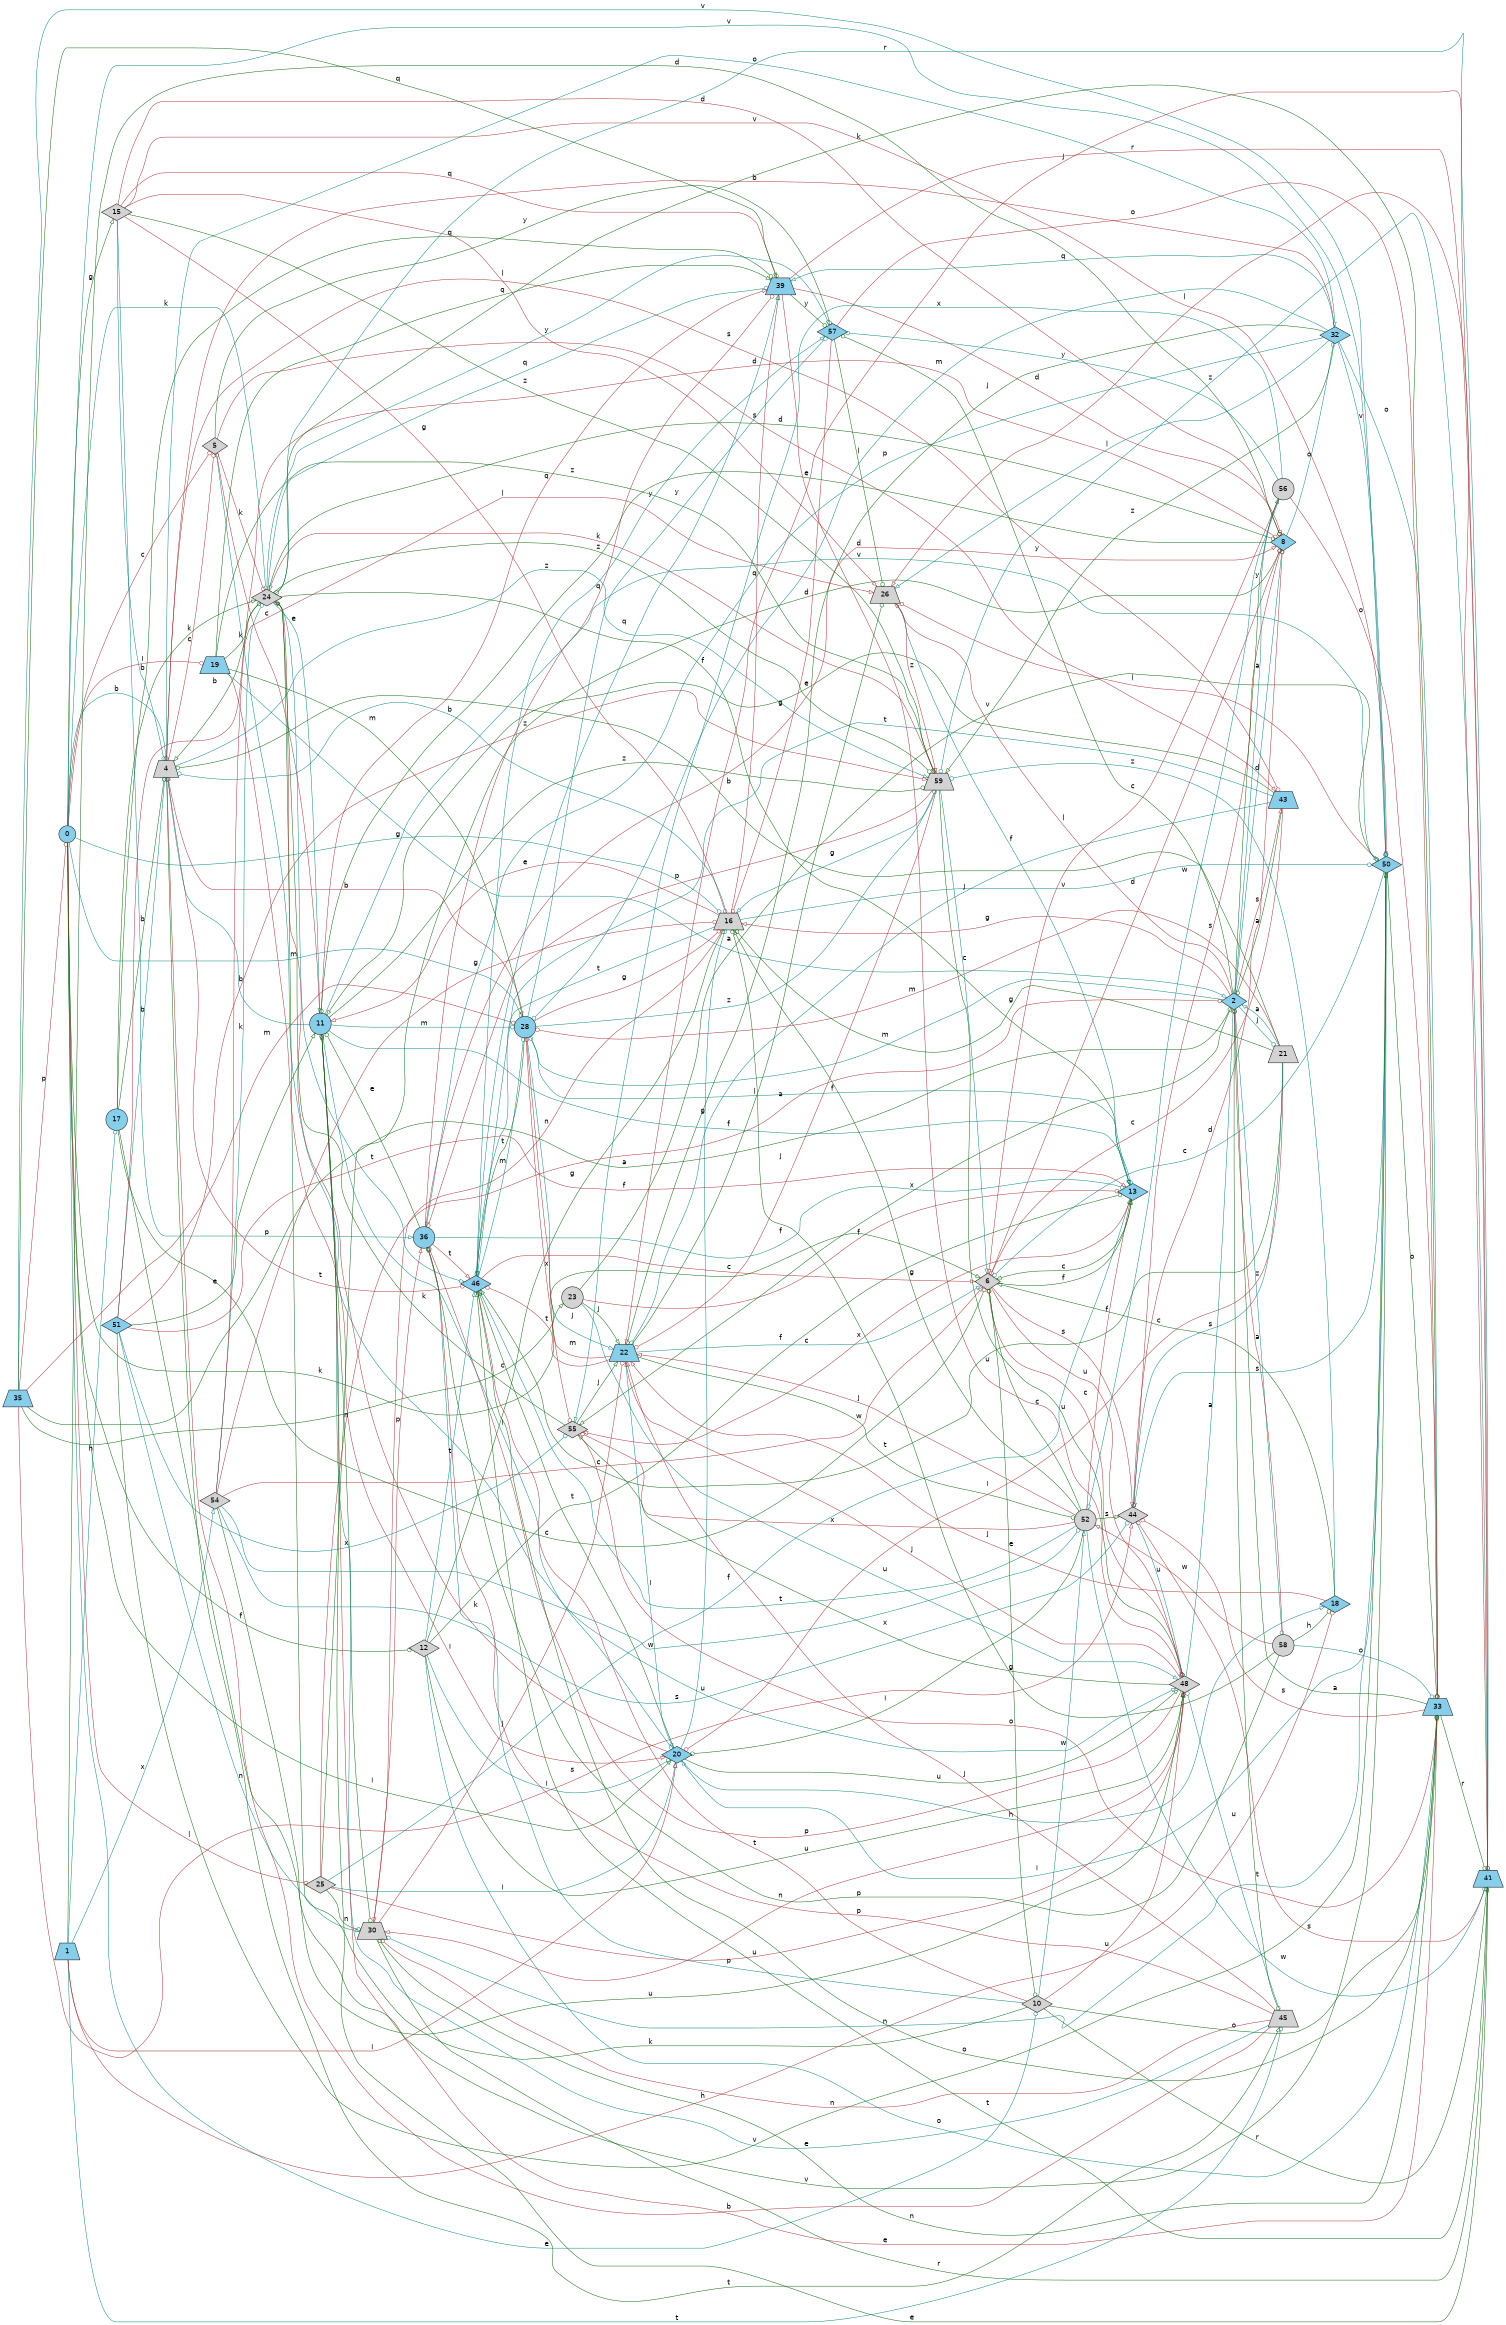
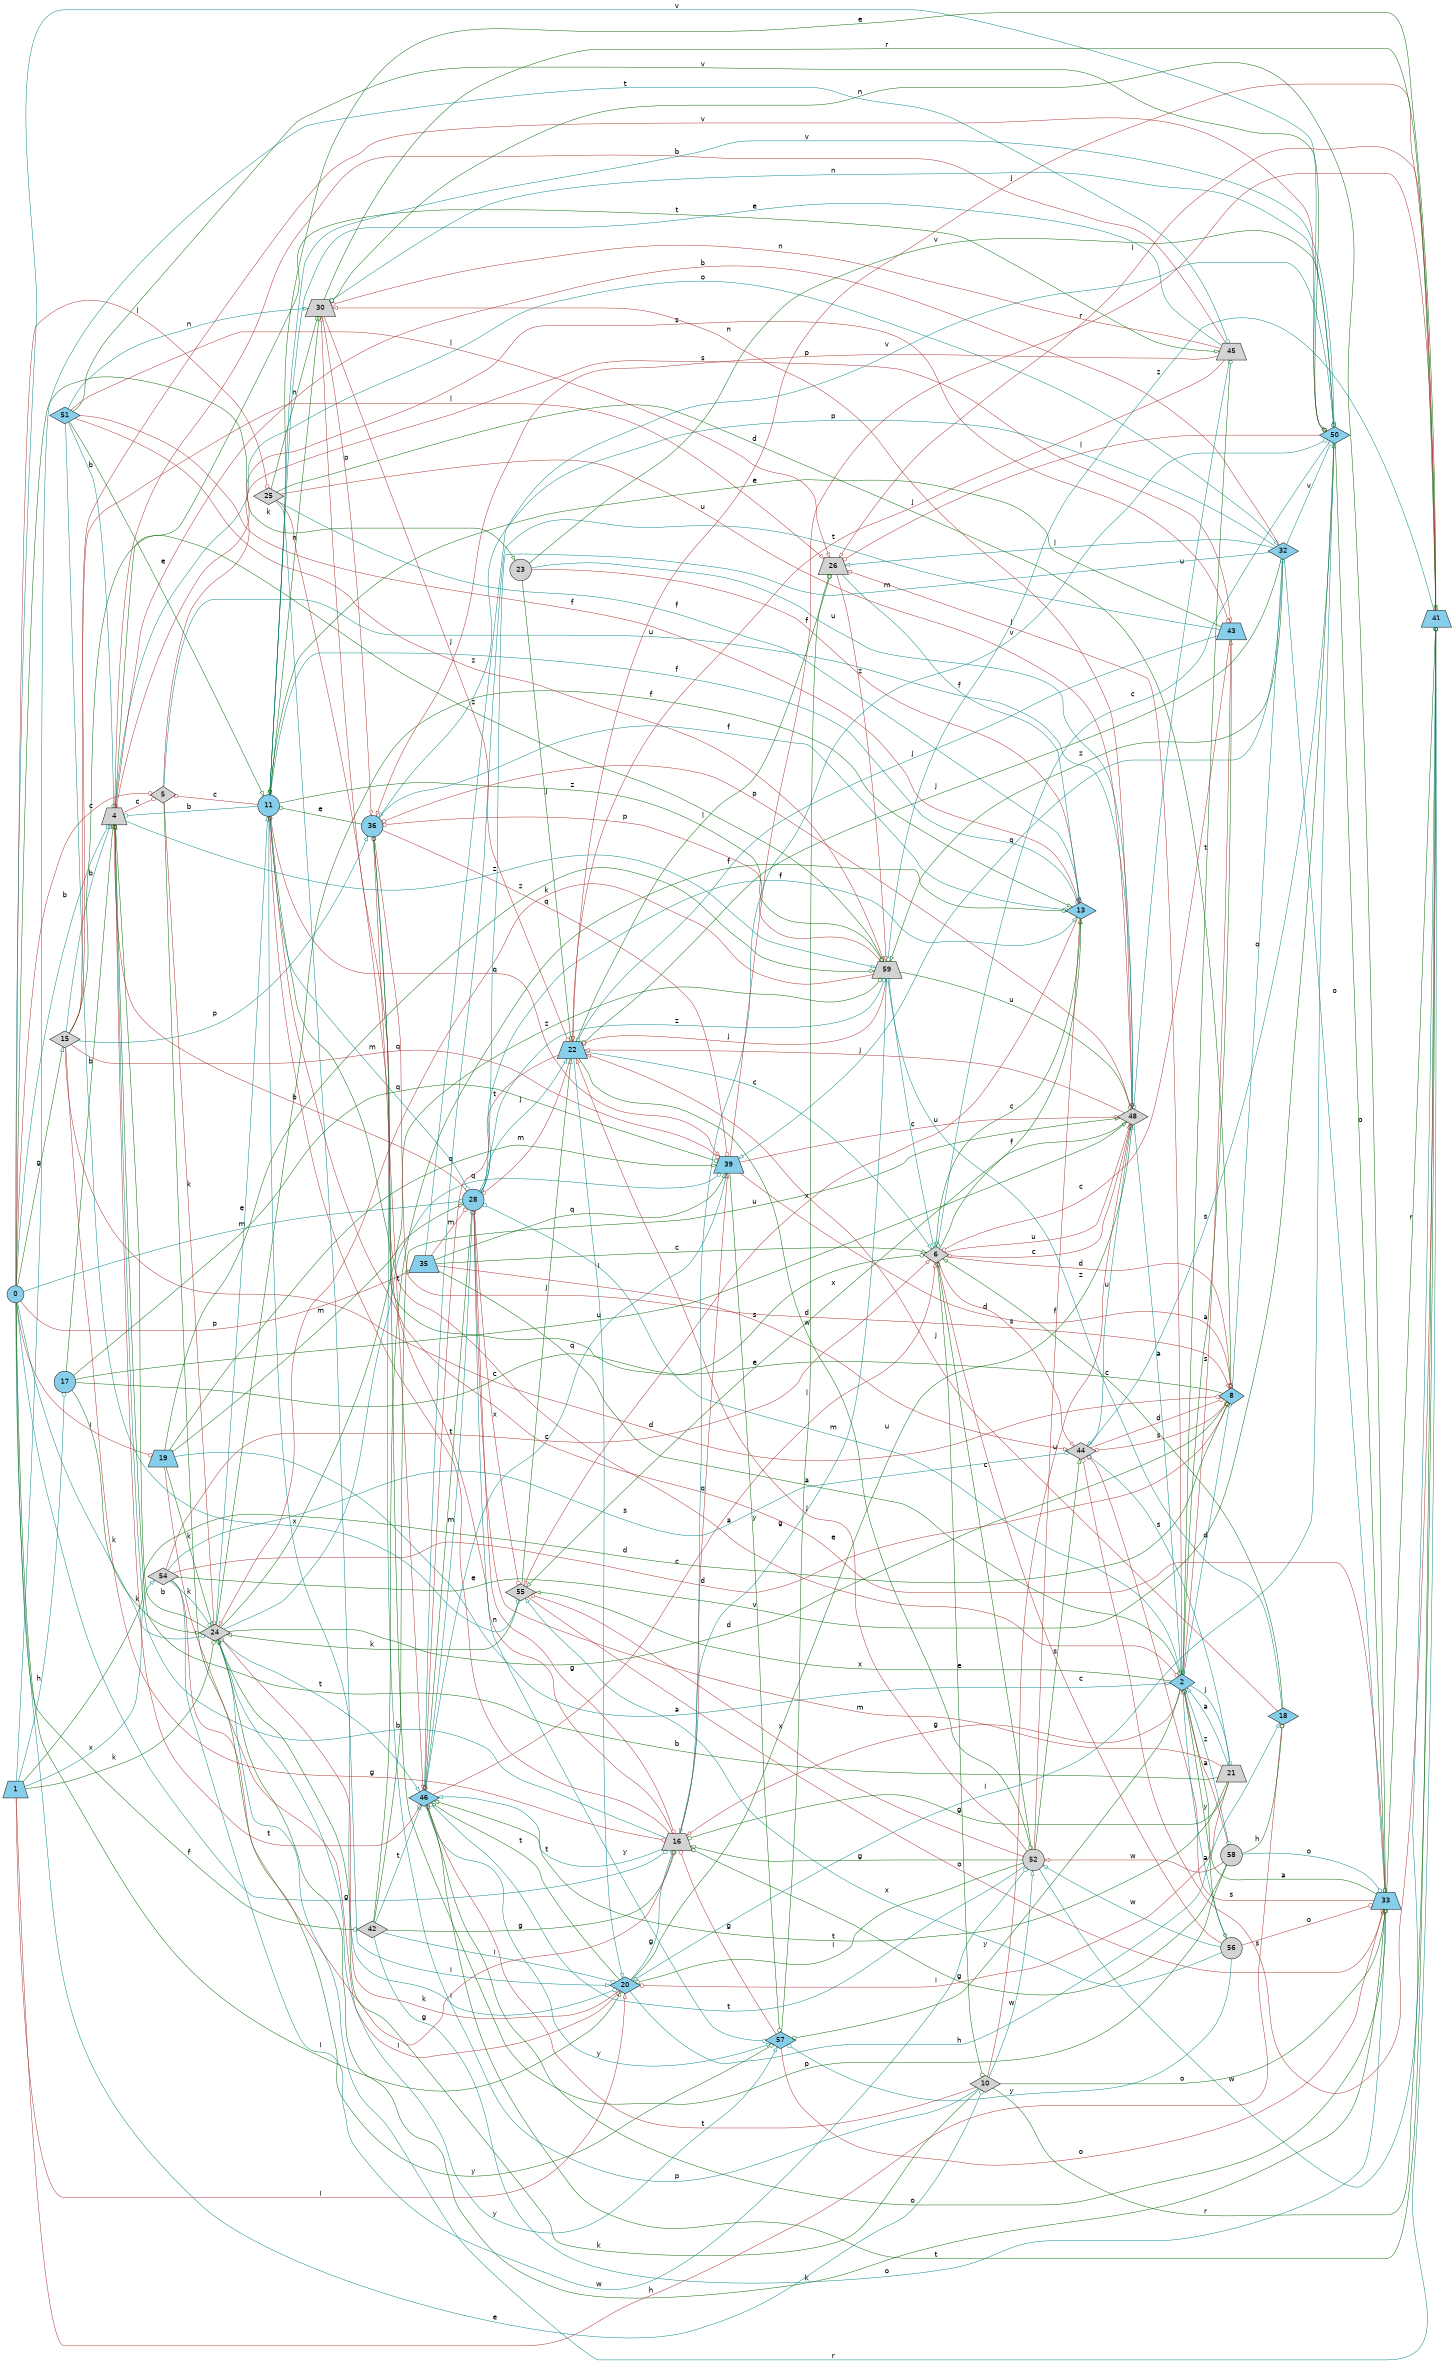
(42, 1118) -> (212, 1329)
(424, 1648) -> (372, 1929)
none -> (148, 1751)
